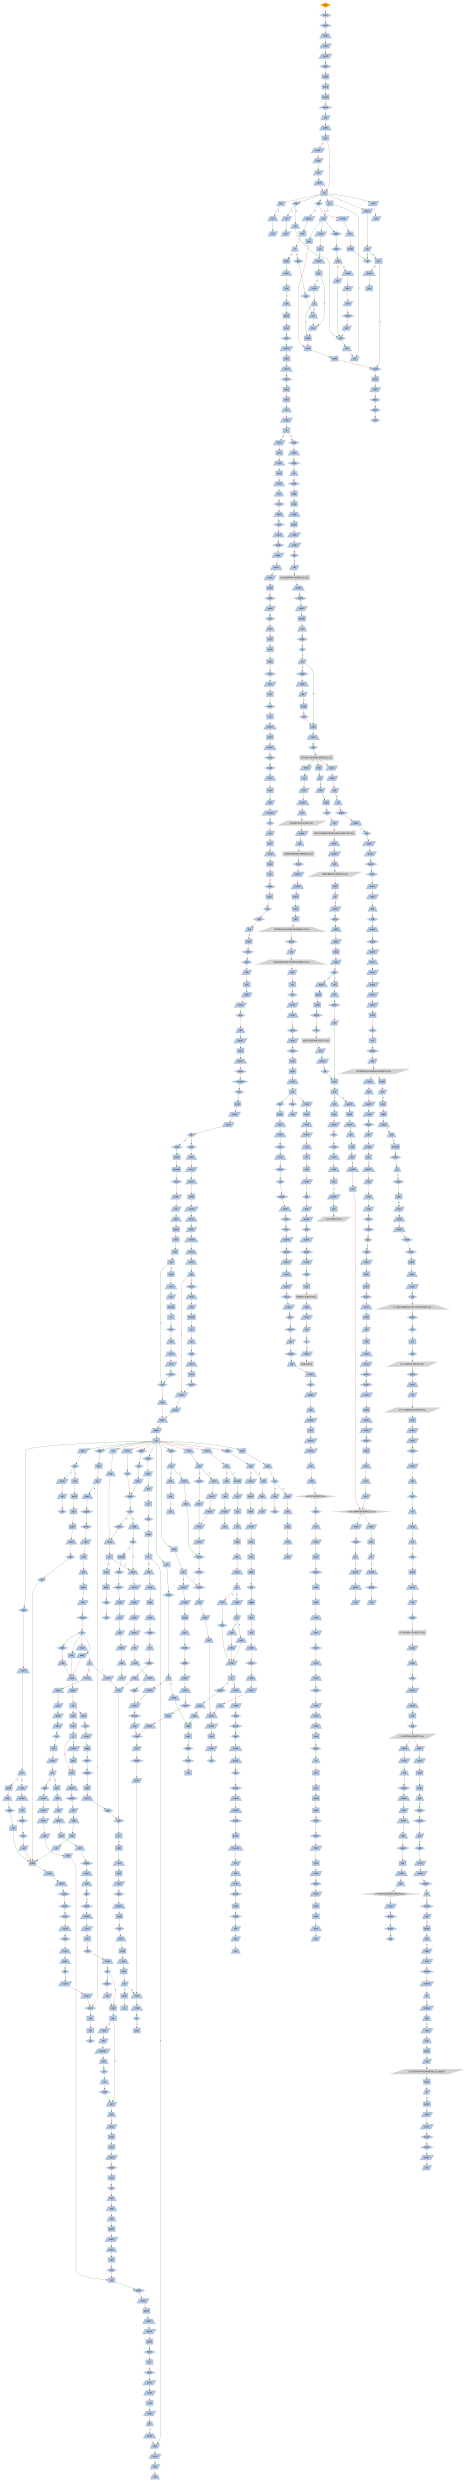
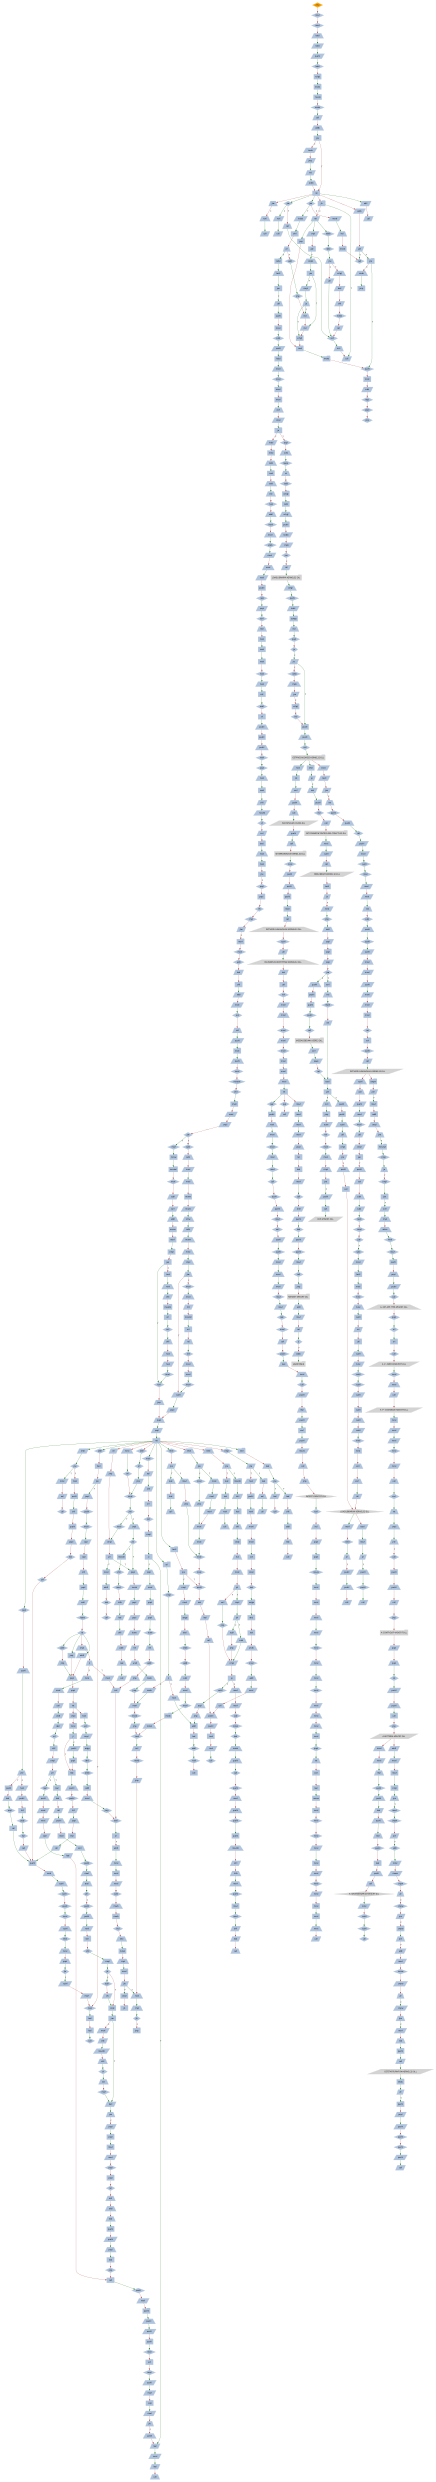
(412, 1307) -> (394, 1307)
(427, 2072) -> (400, 2072)
